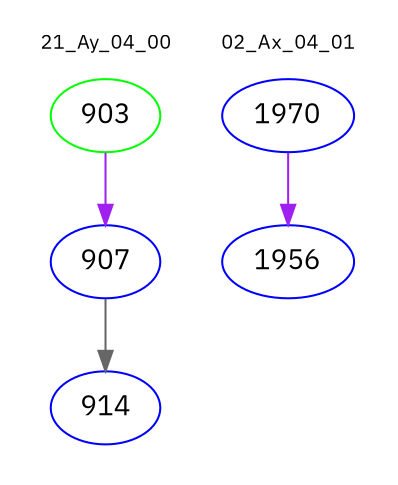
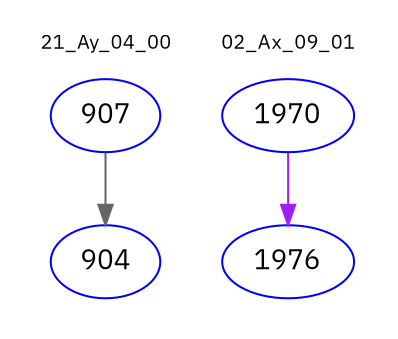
(289, 44) -> (289, 44)
(106, 116) -> none
(288, 262) -> (288, 262)
(106, 408) -> (106, 262)
